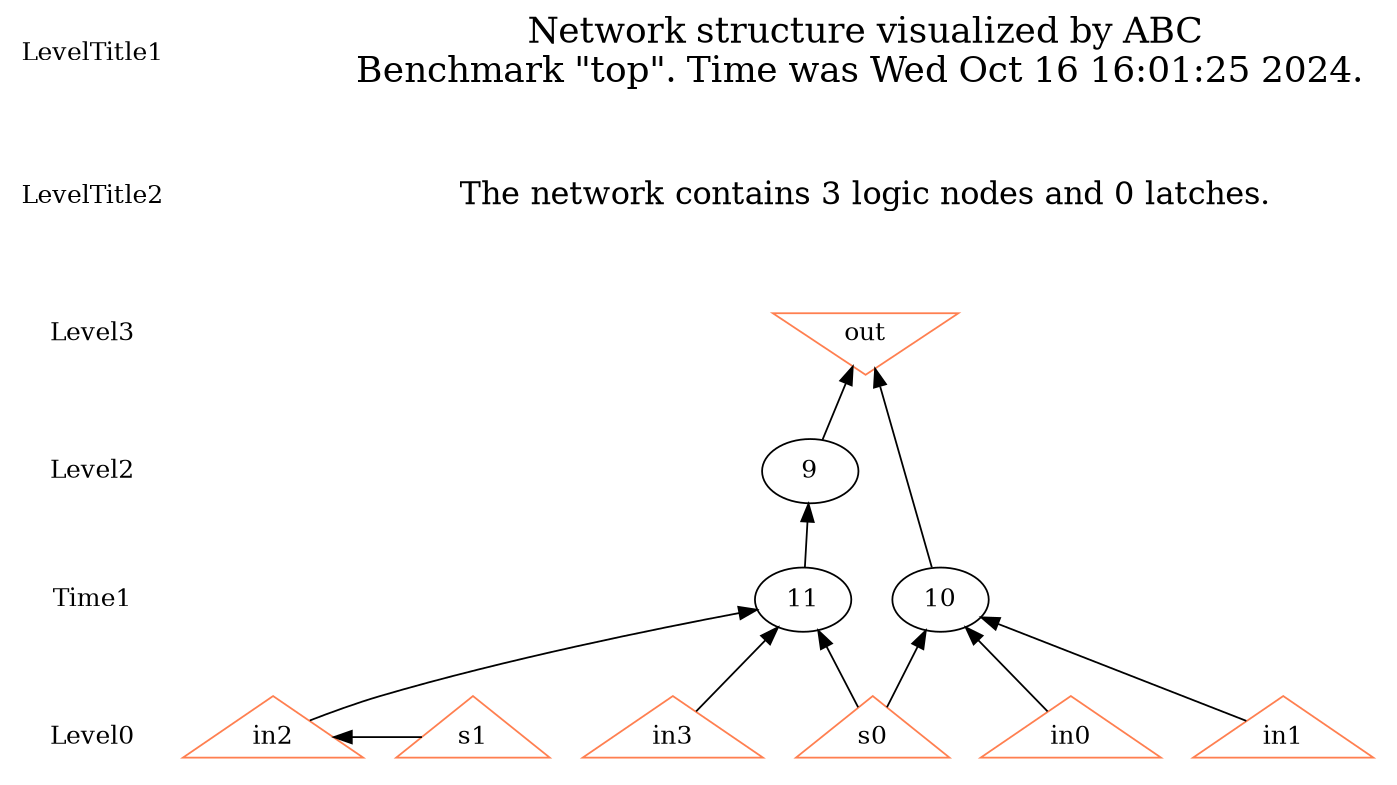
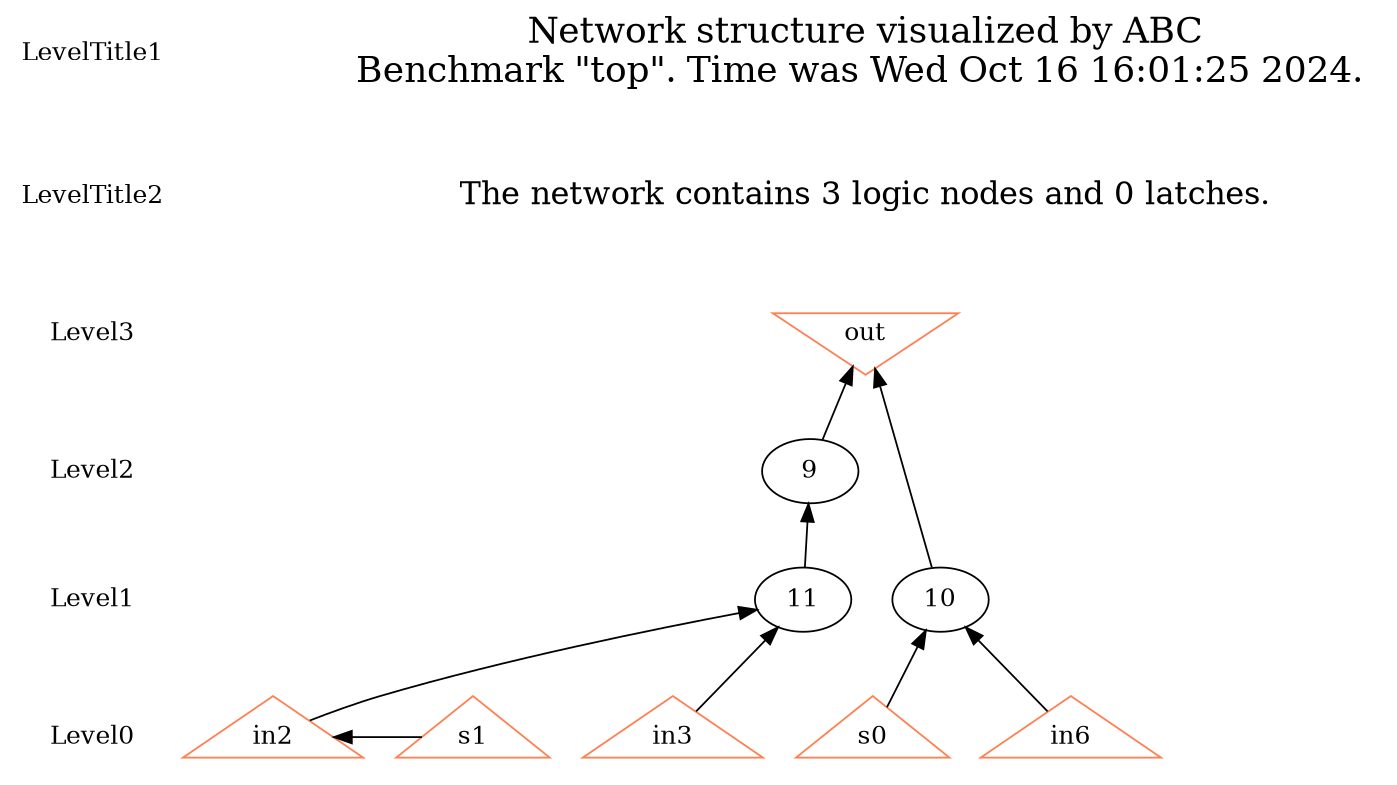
(93, 600) -> (93, 600)
(842, 677) -> none
(1071, 737) -> (1071, 737)
(1283, 737) -> none
